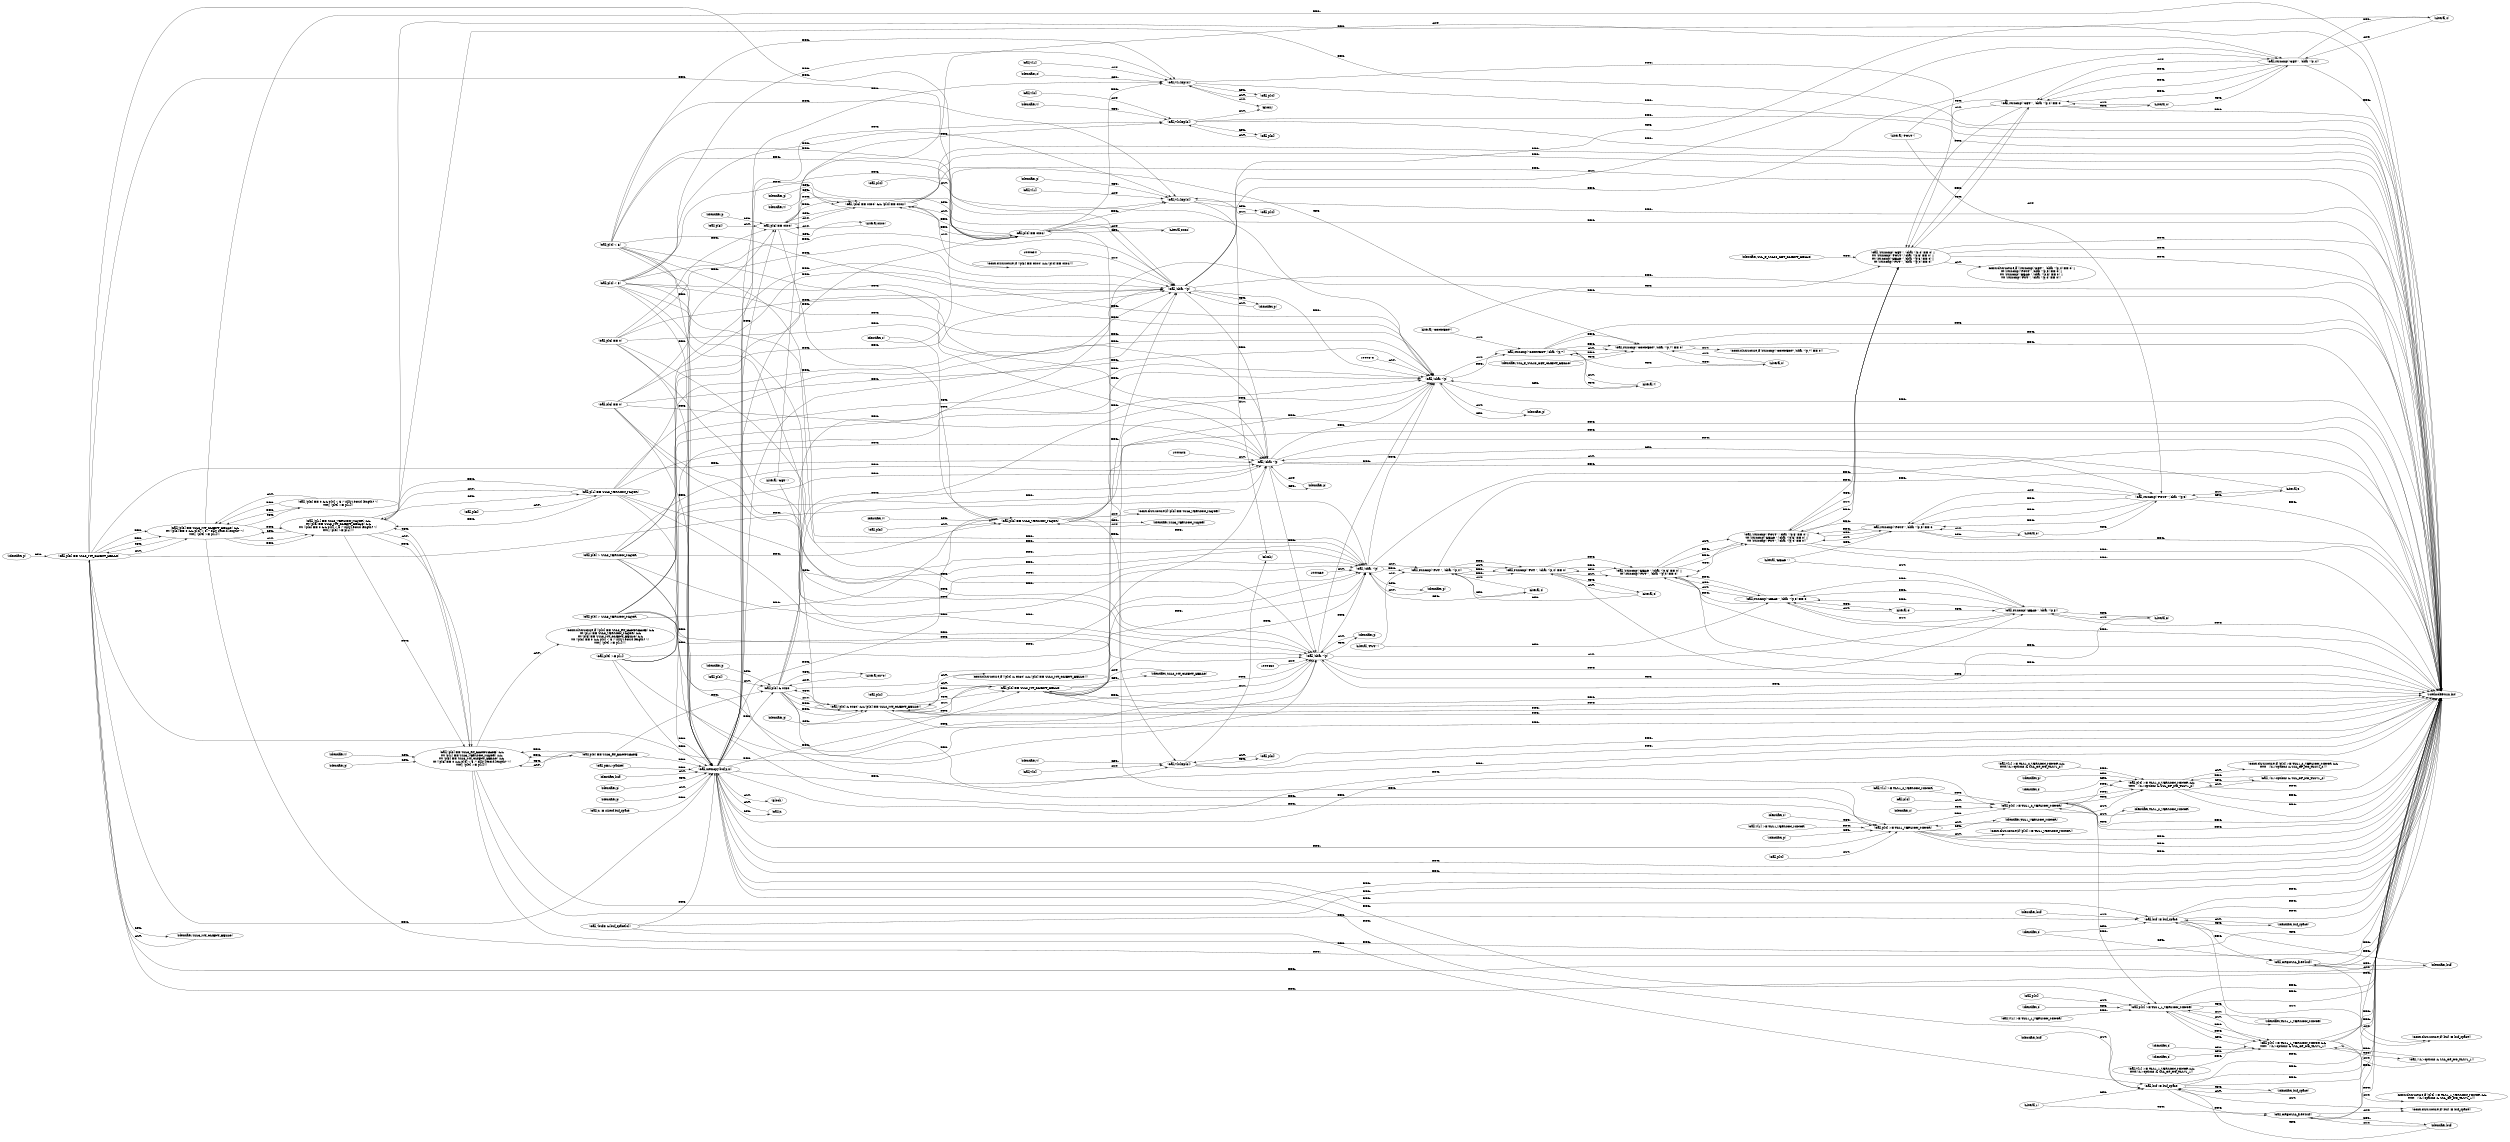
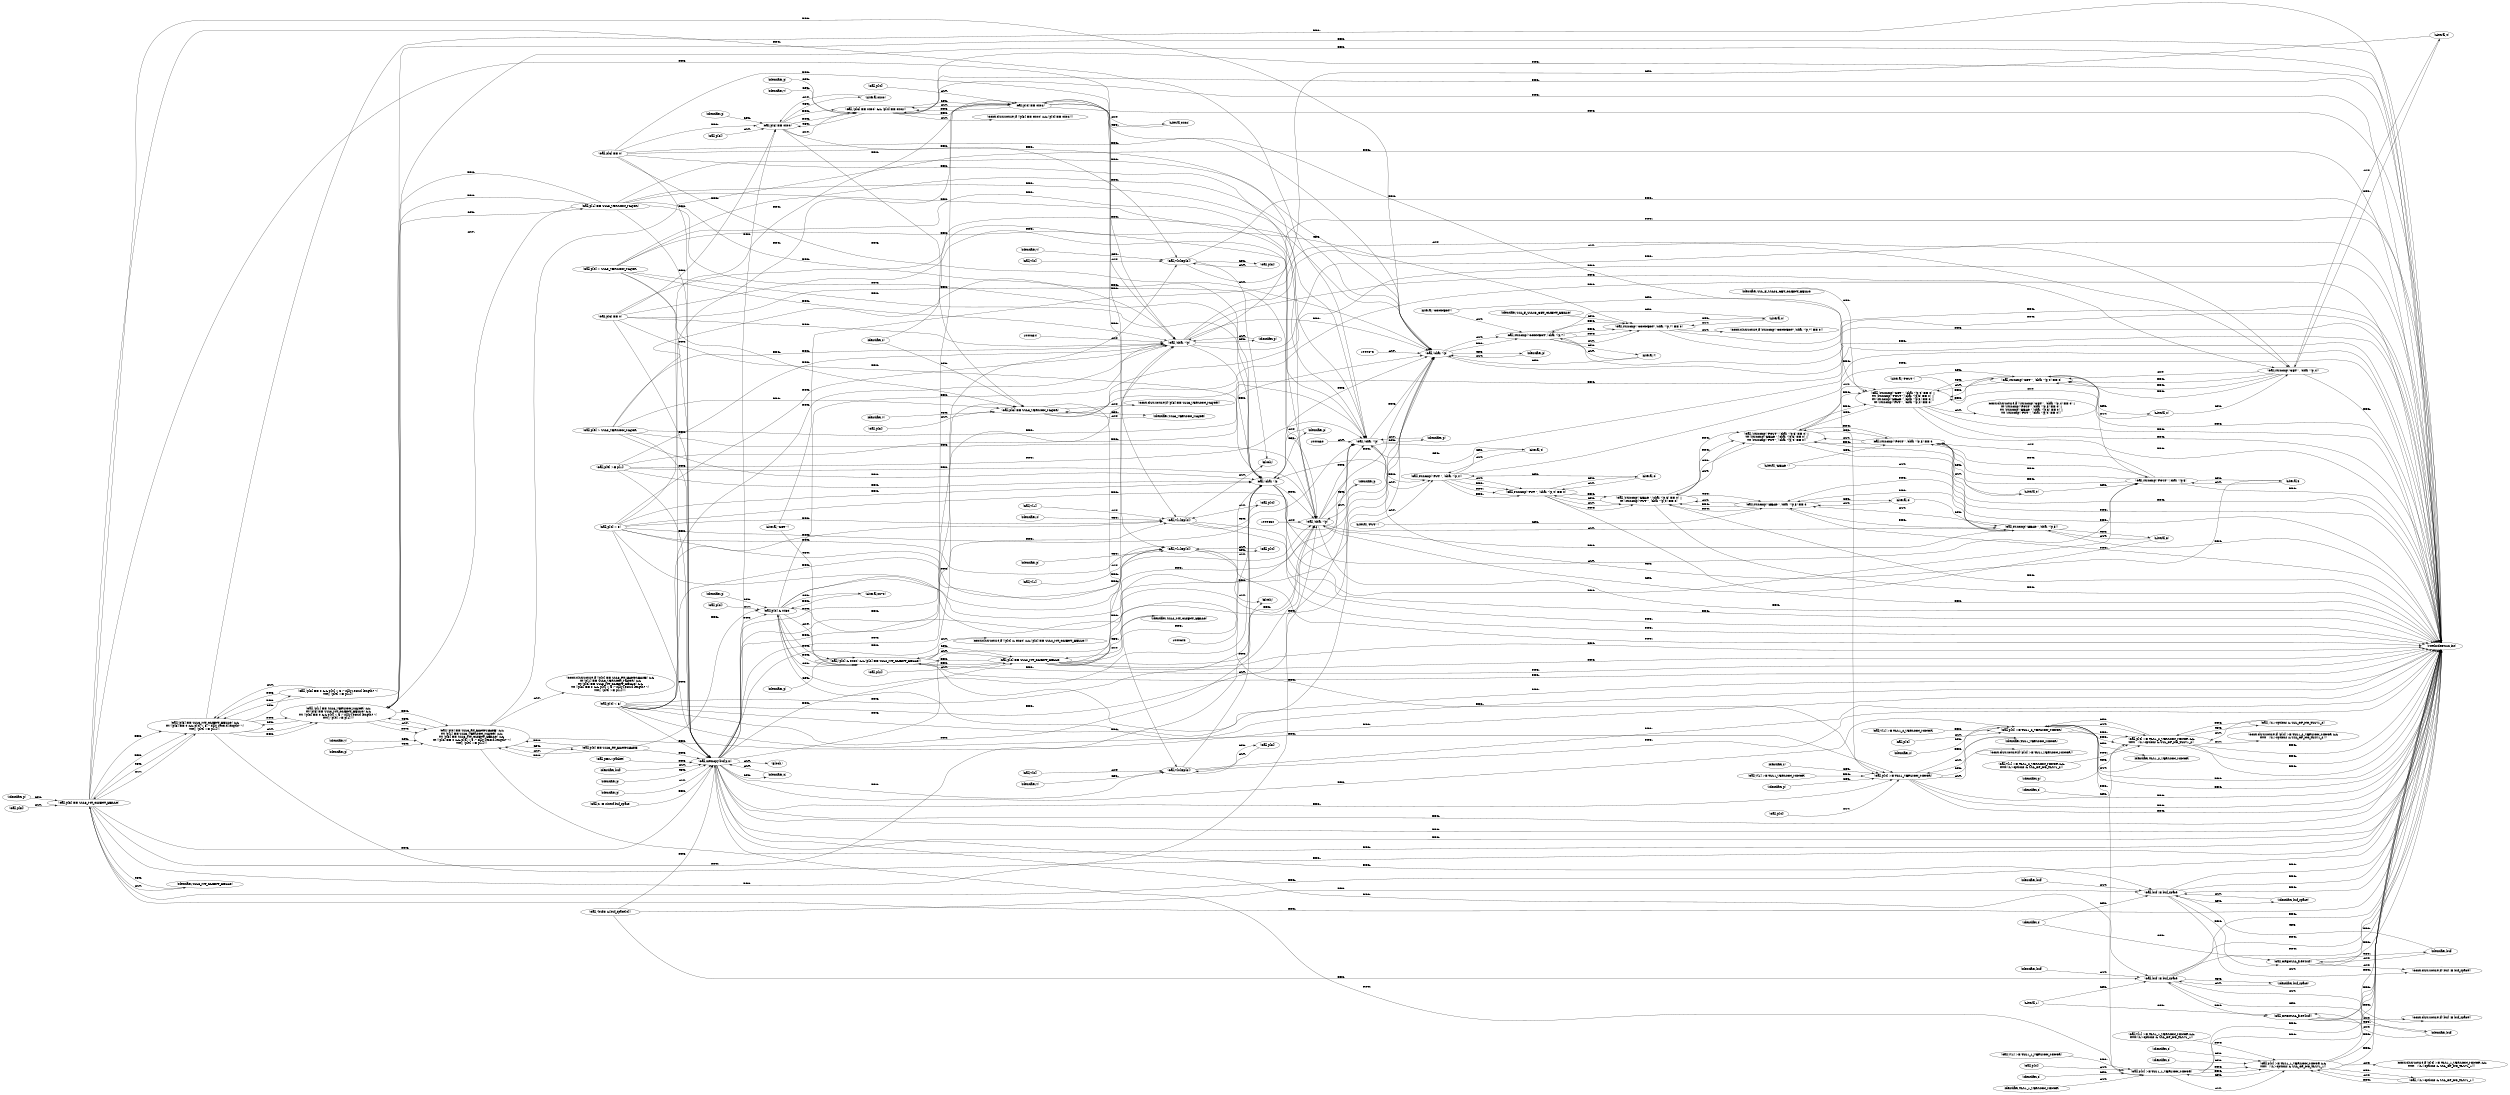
(540, 507) -> (42, 807)
(807, 680) -> (807, 601)
(777, 812) -> (777, 775)
(2232, 1018) -> none
